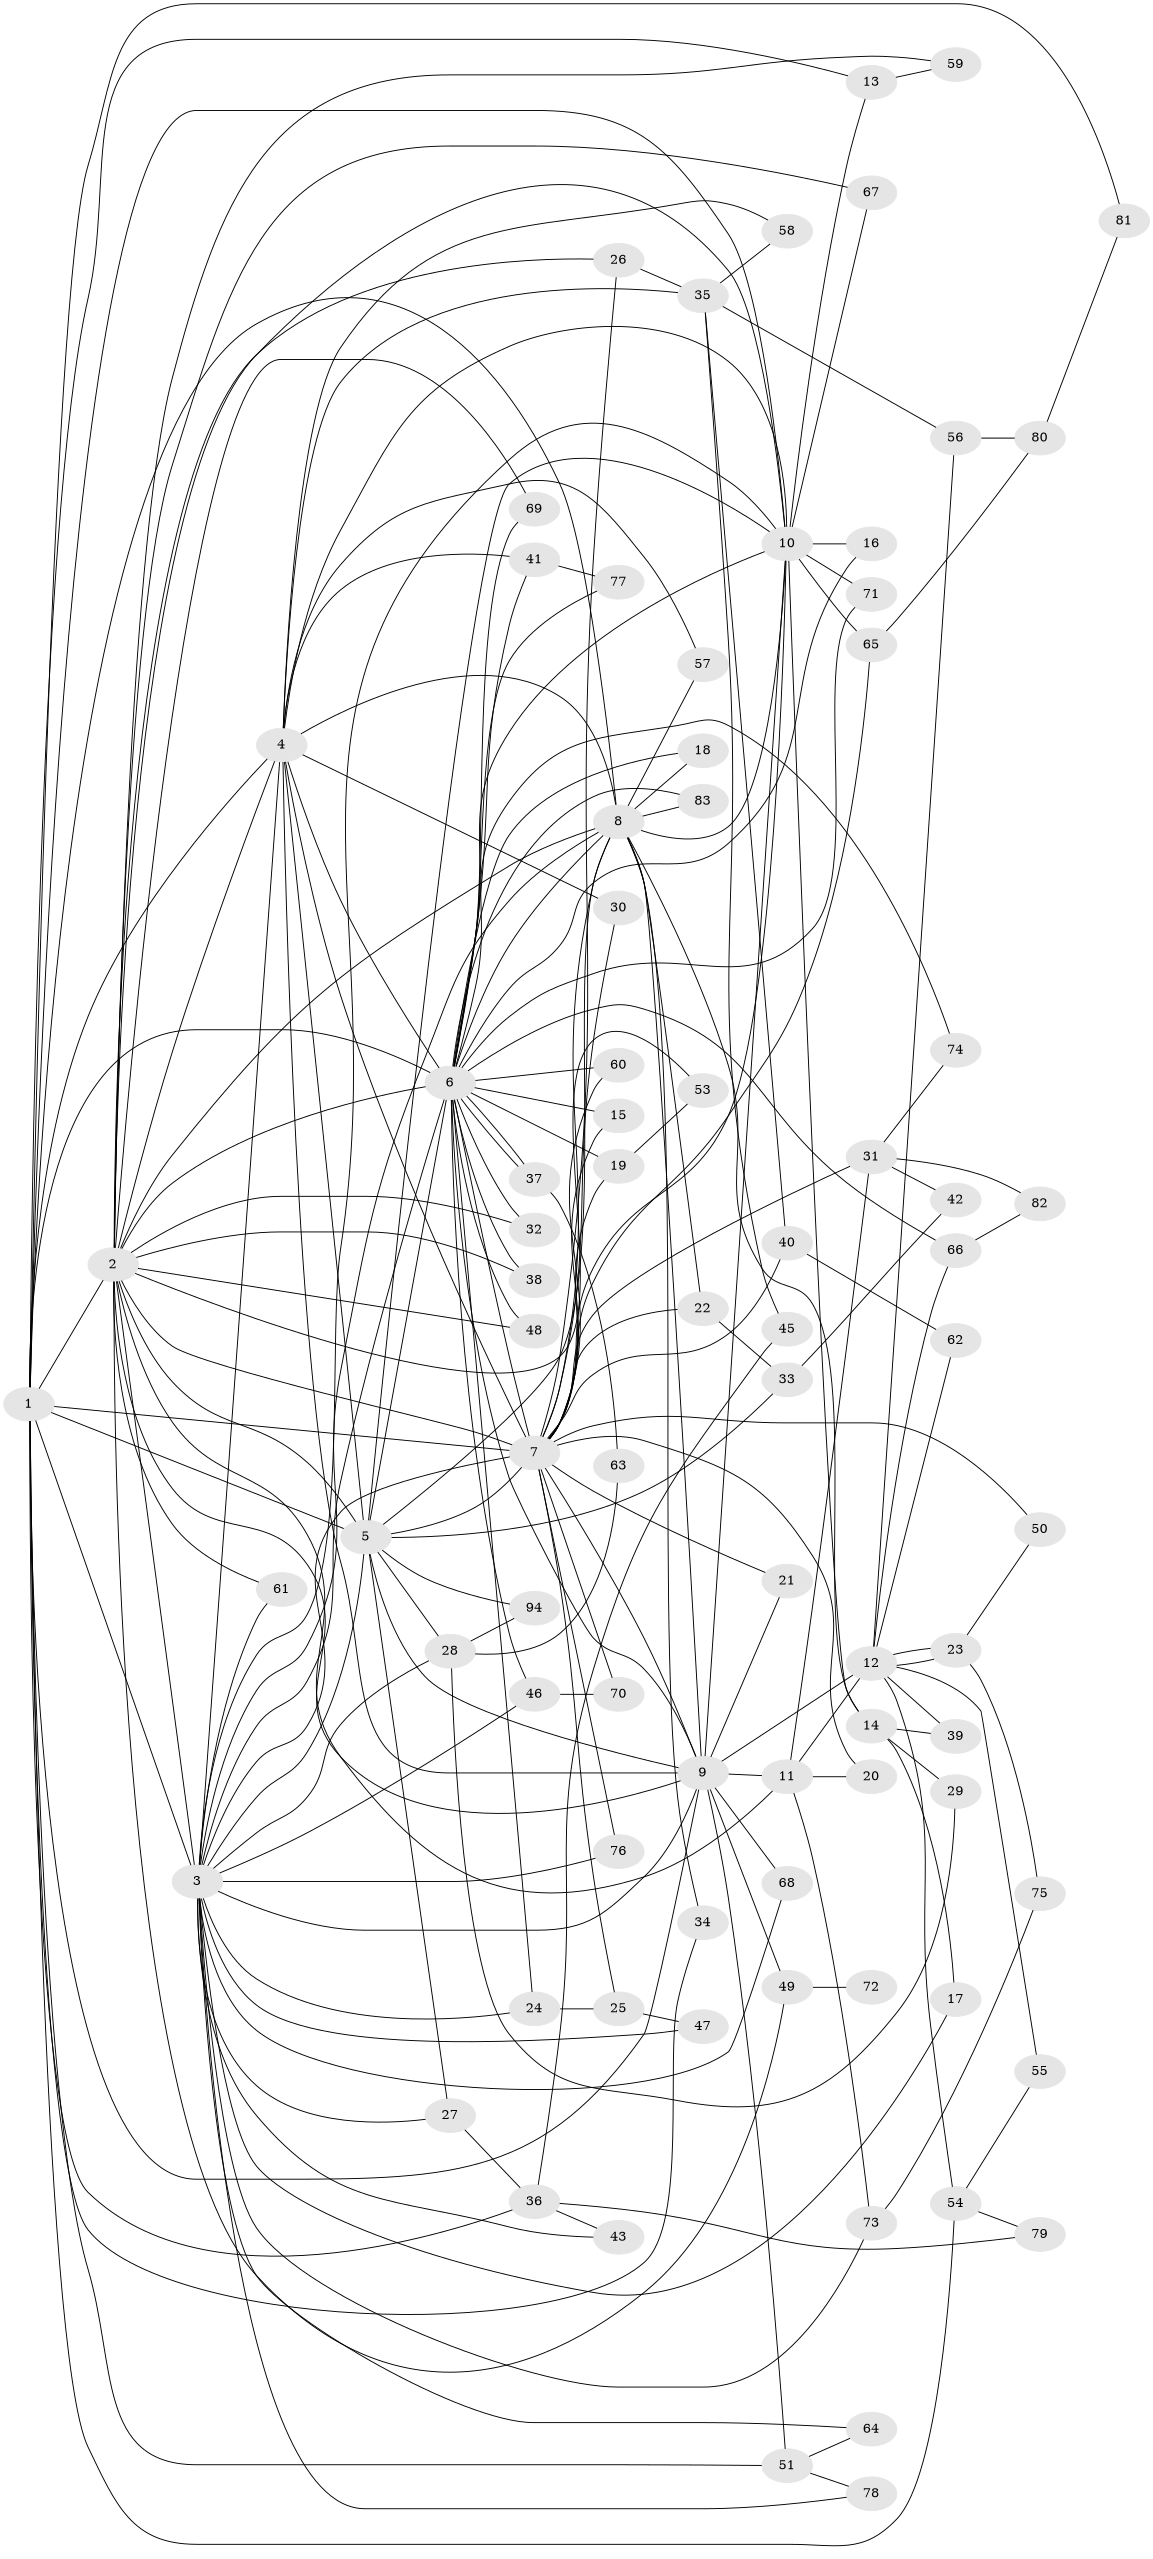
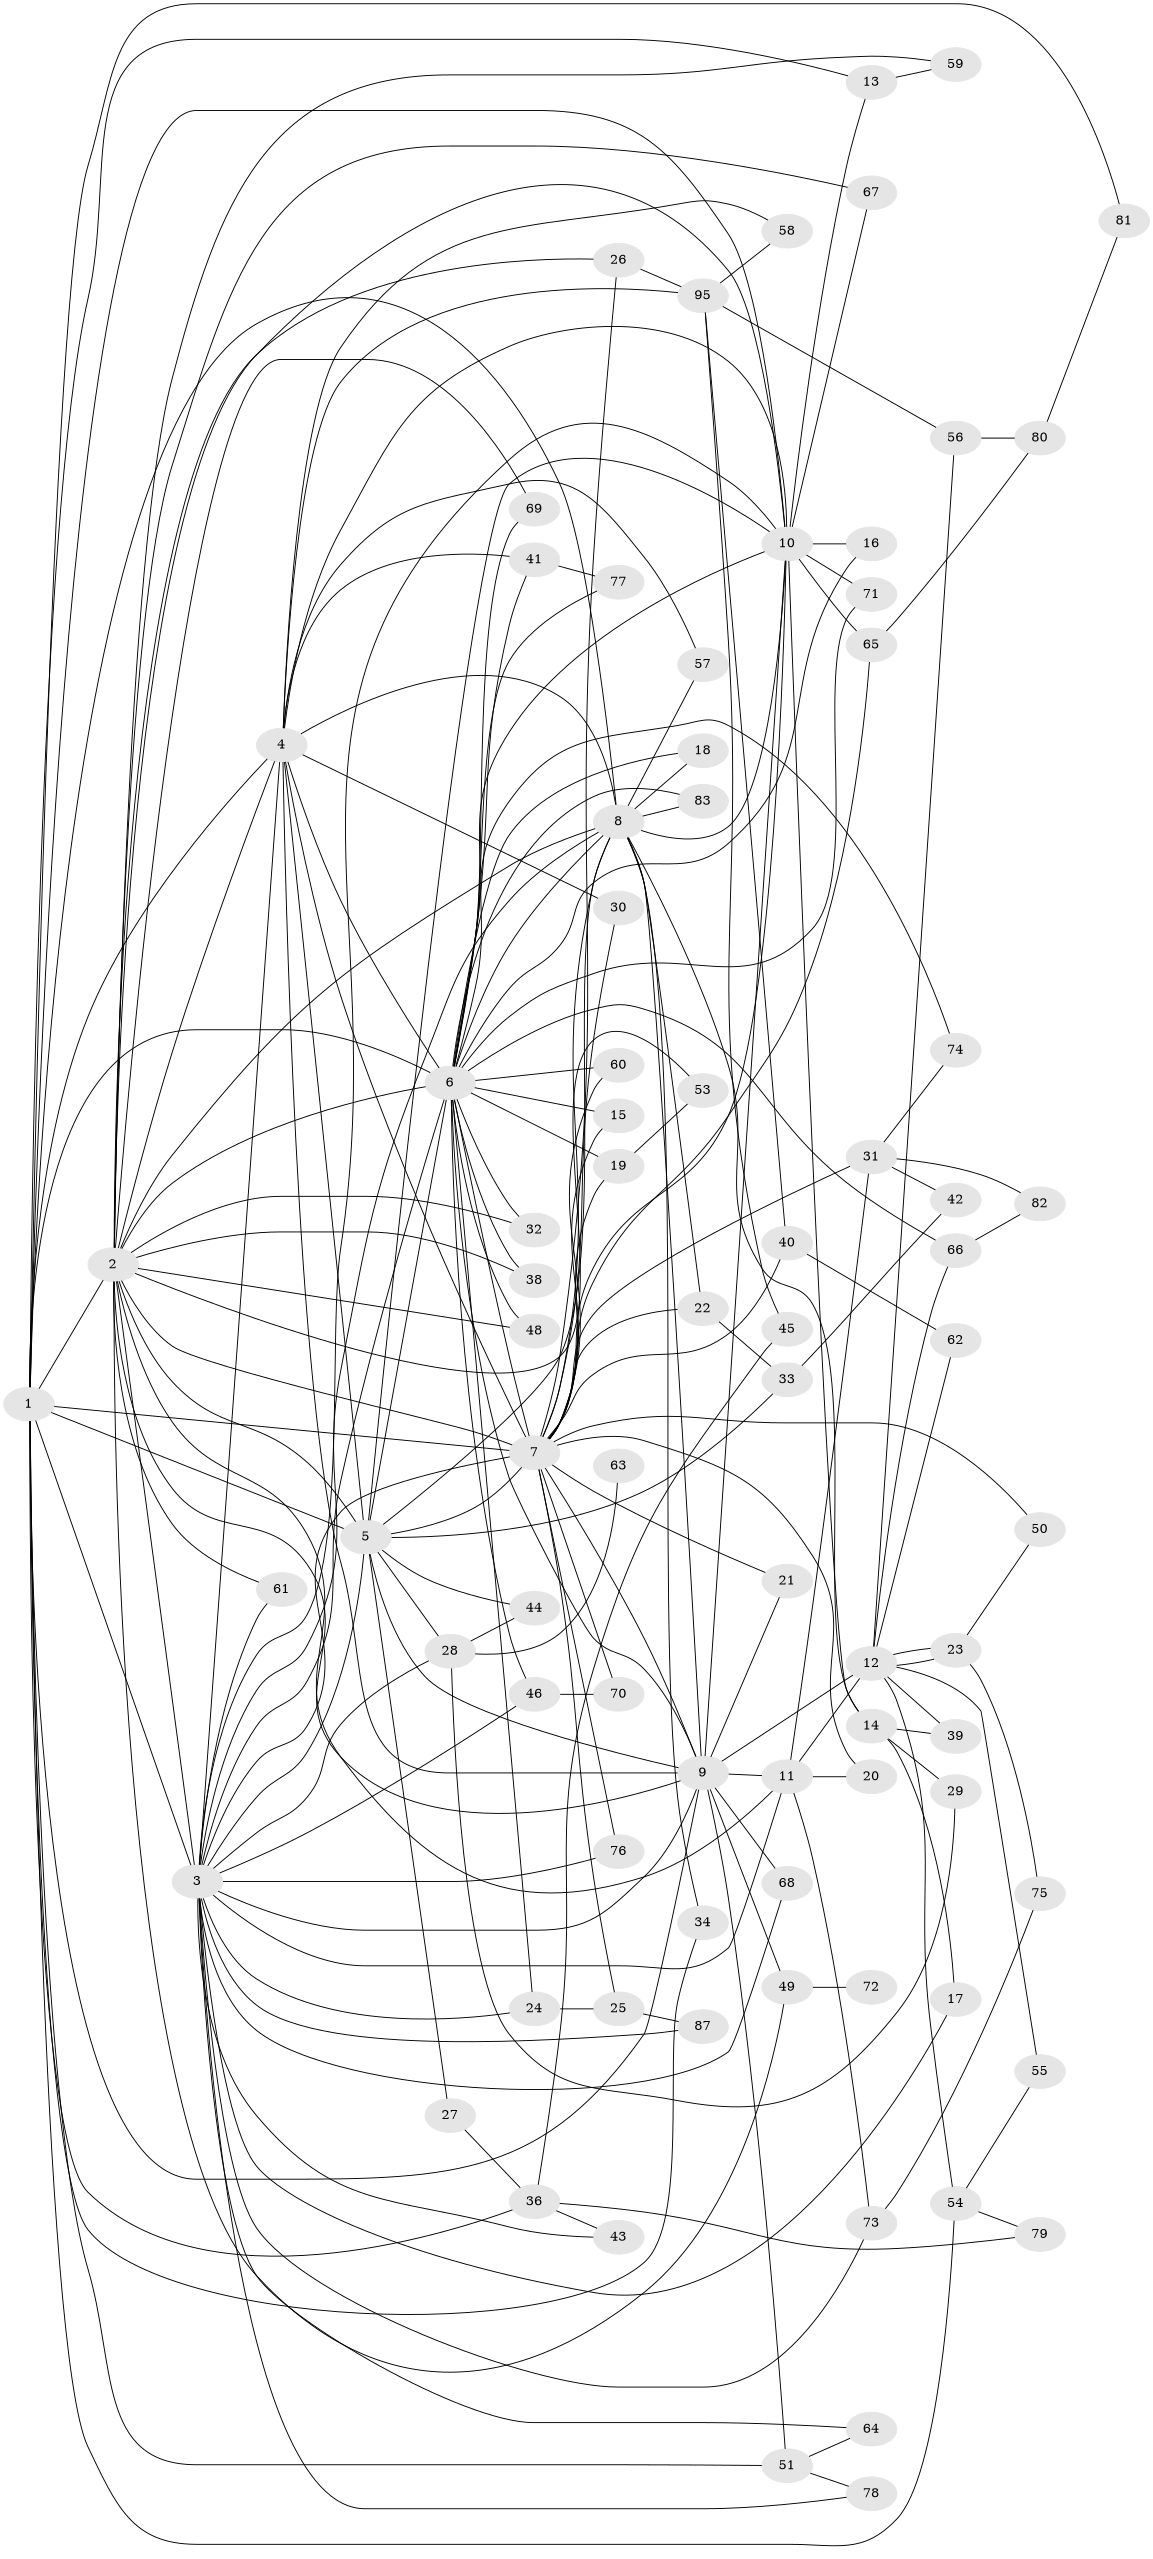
(703, 296) -> (703, 296)
(535, 1180) -> none
(535, 1608) -> (535, 1608)
(703, 2027) -> (703, 2027)
(248, 2077) -> (546, 1966)
